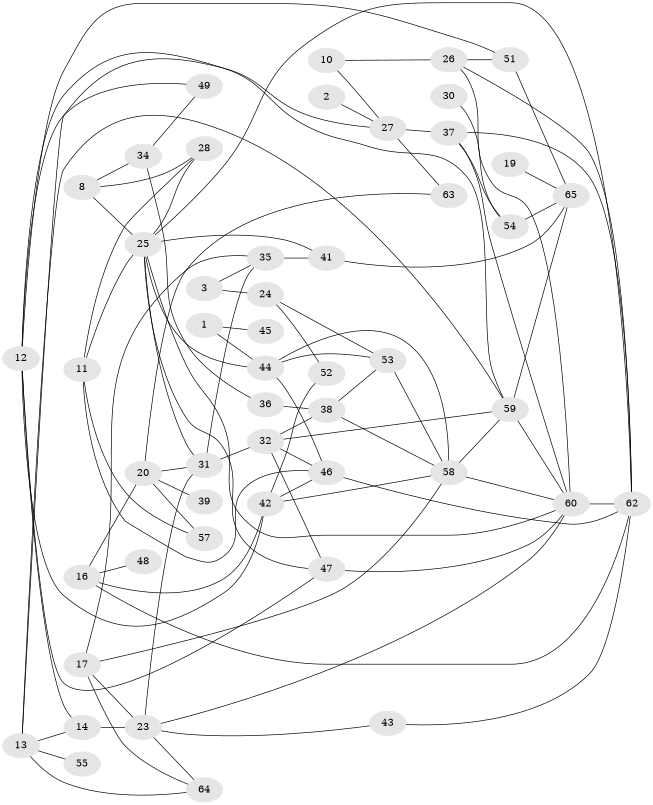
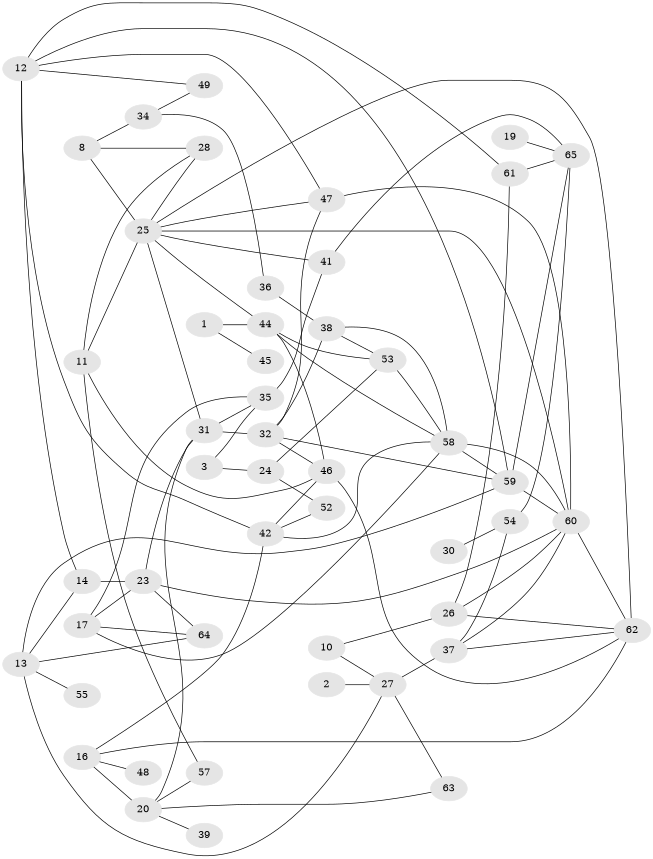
(510, 60) -> (510, 174)
(388, 723) -> none
